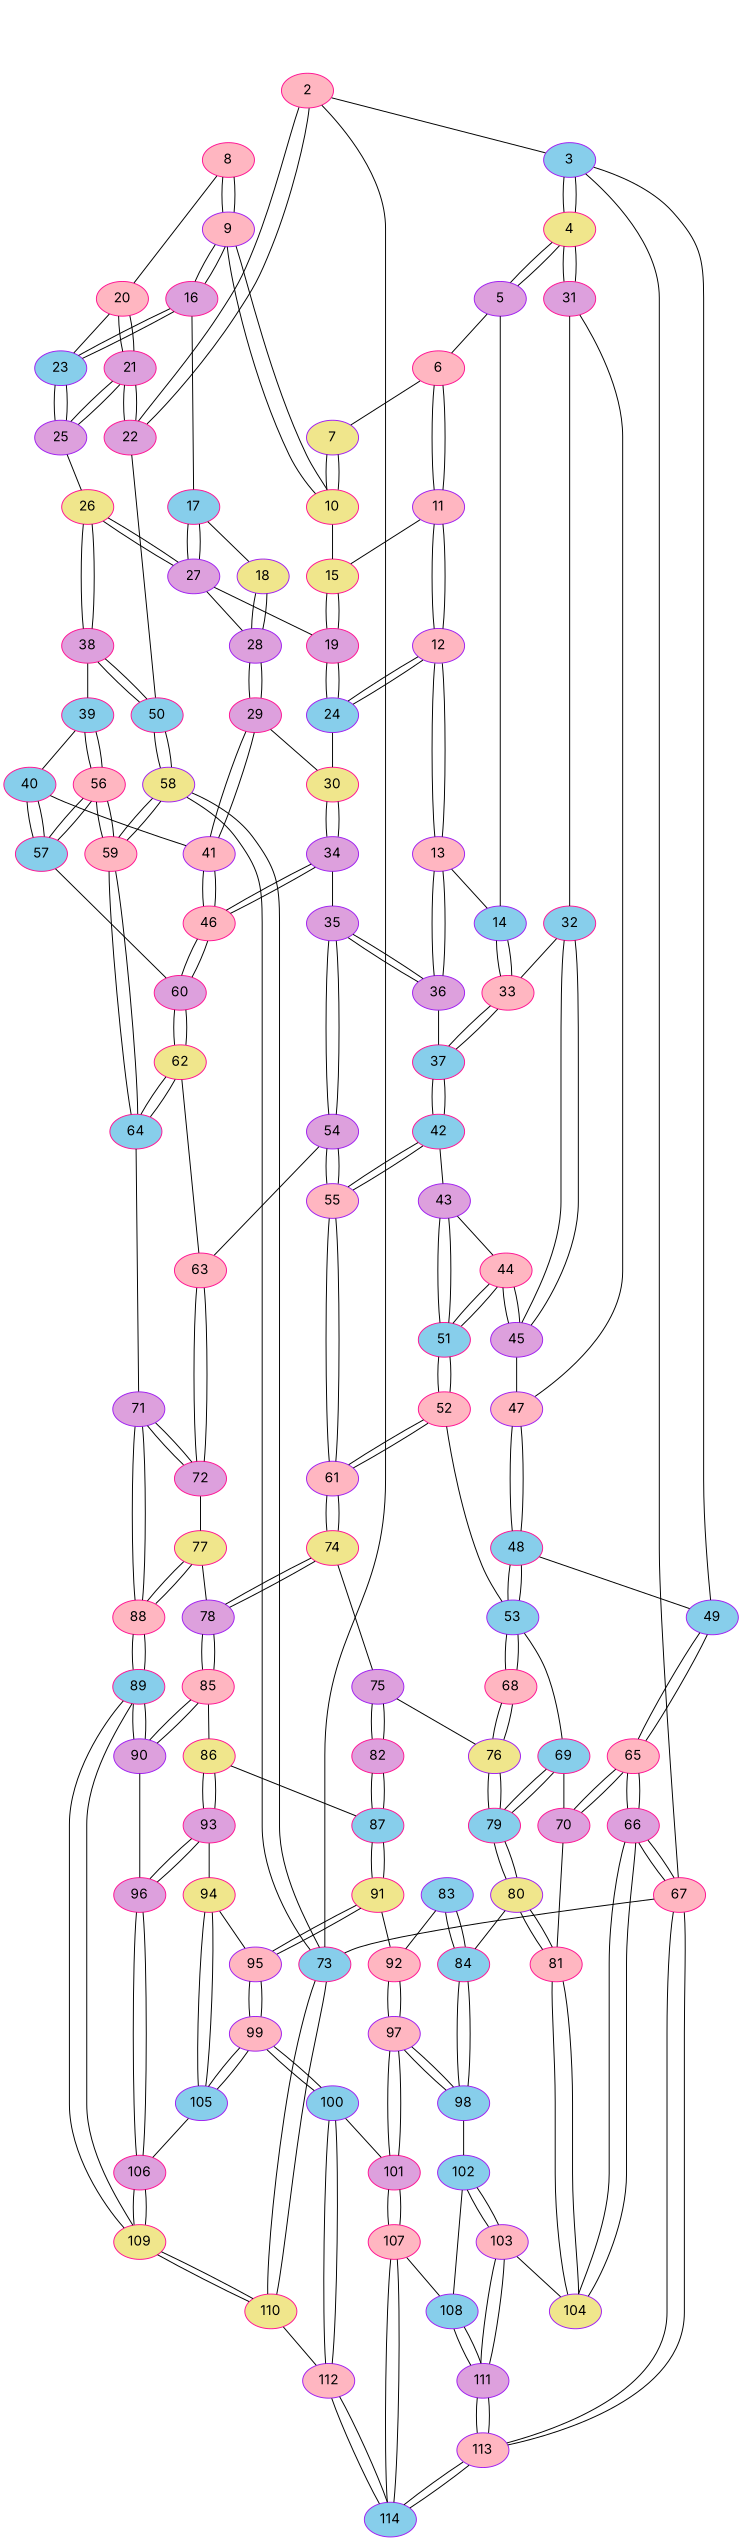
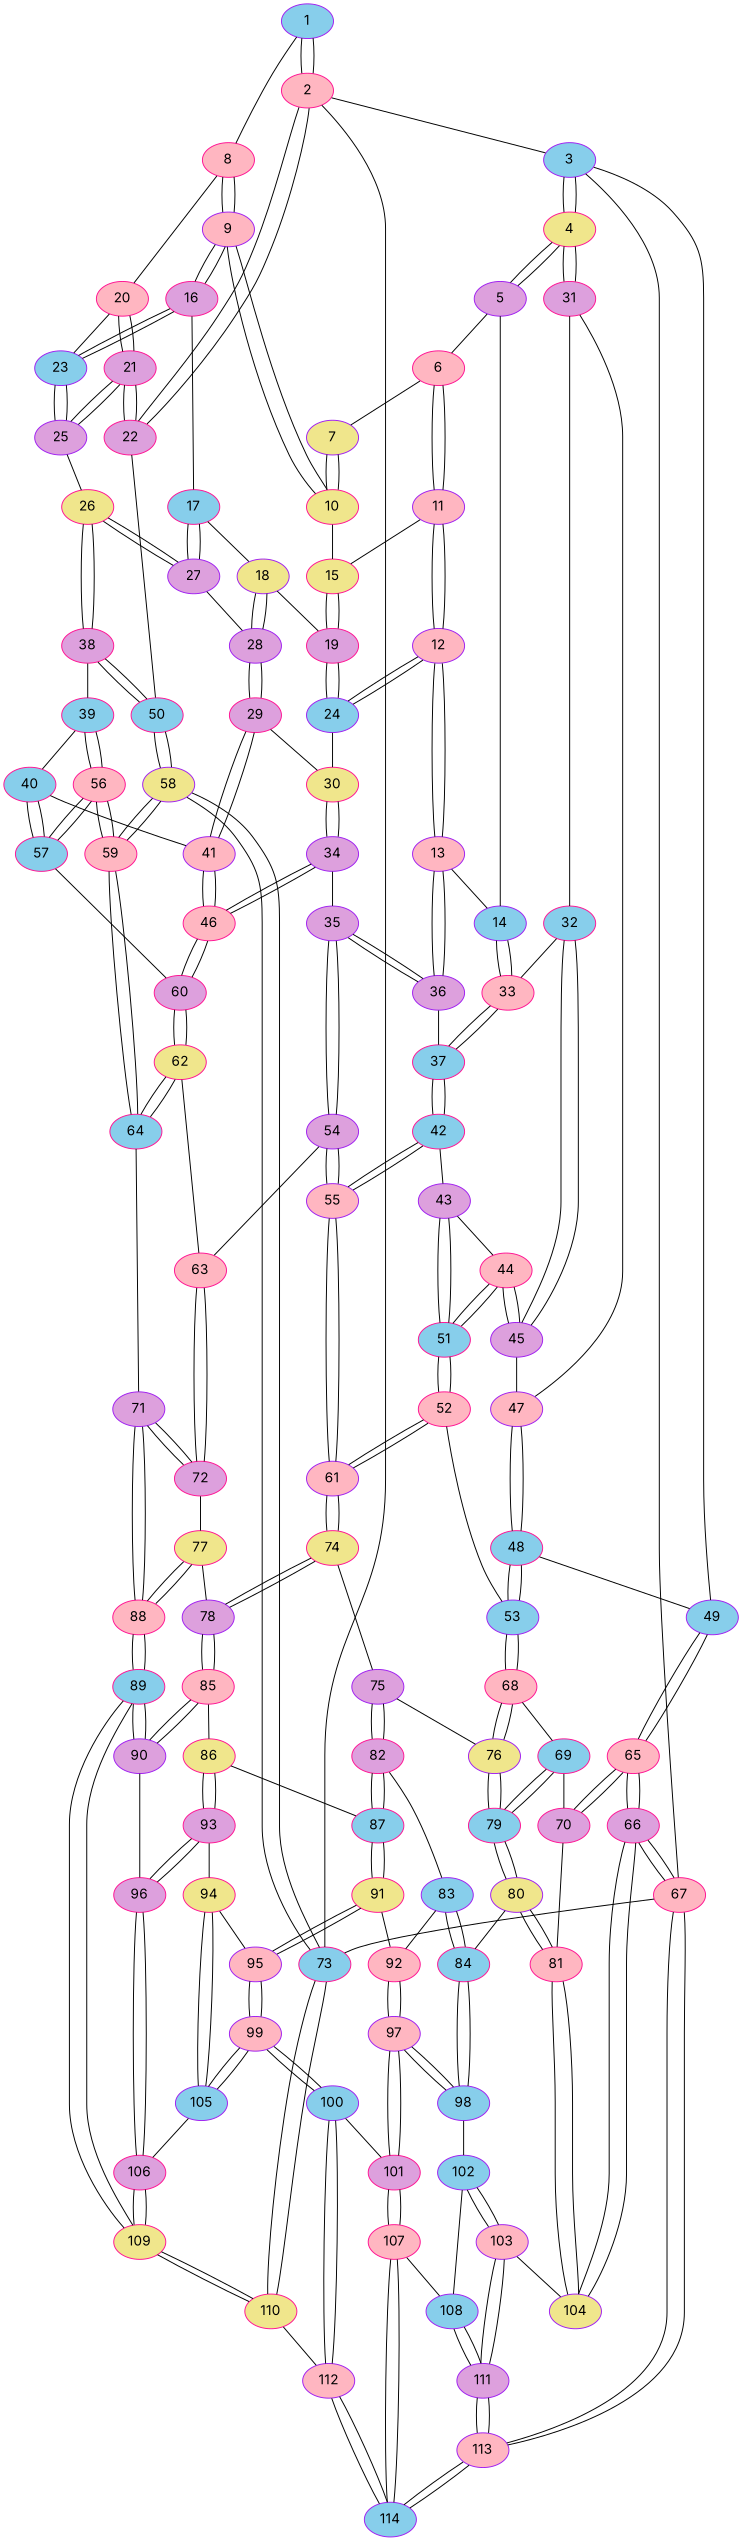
none -> (307, 21)
(273, 616) -> (298, 611)
(550, 1683) -> (537, 1722)
none -> (420, 1823)
